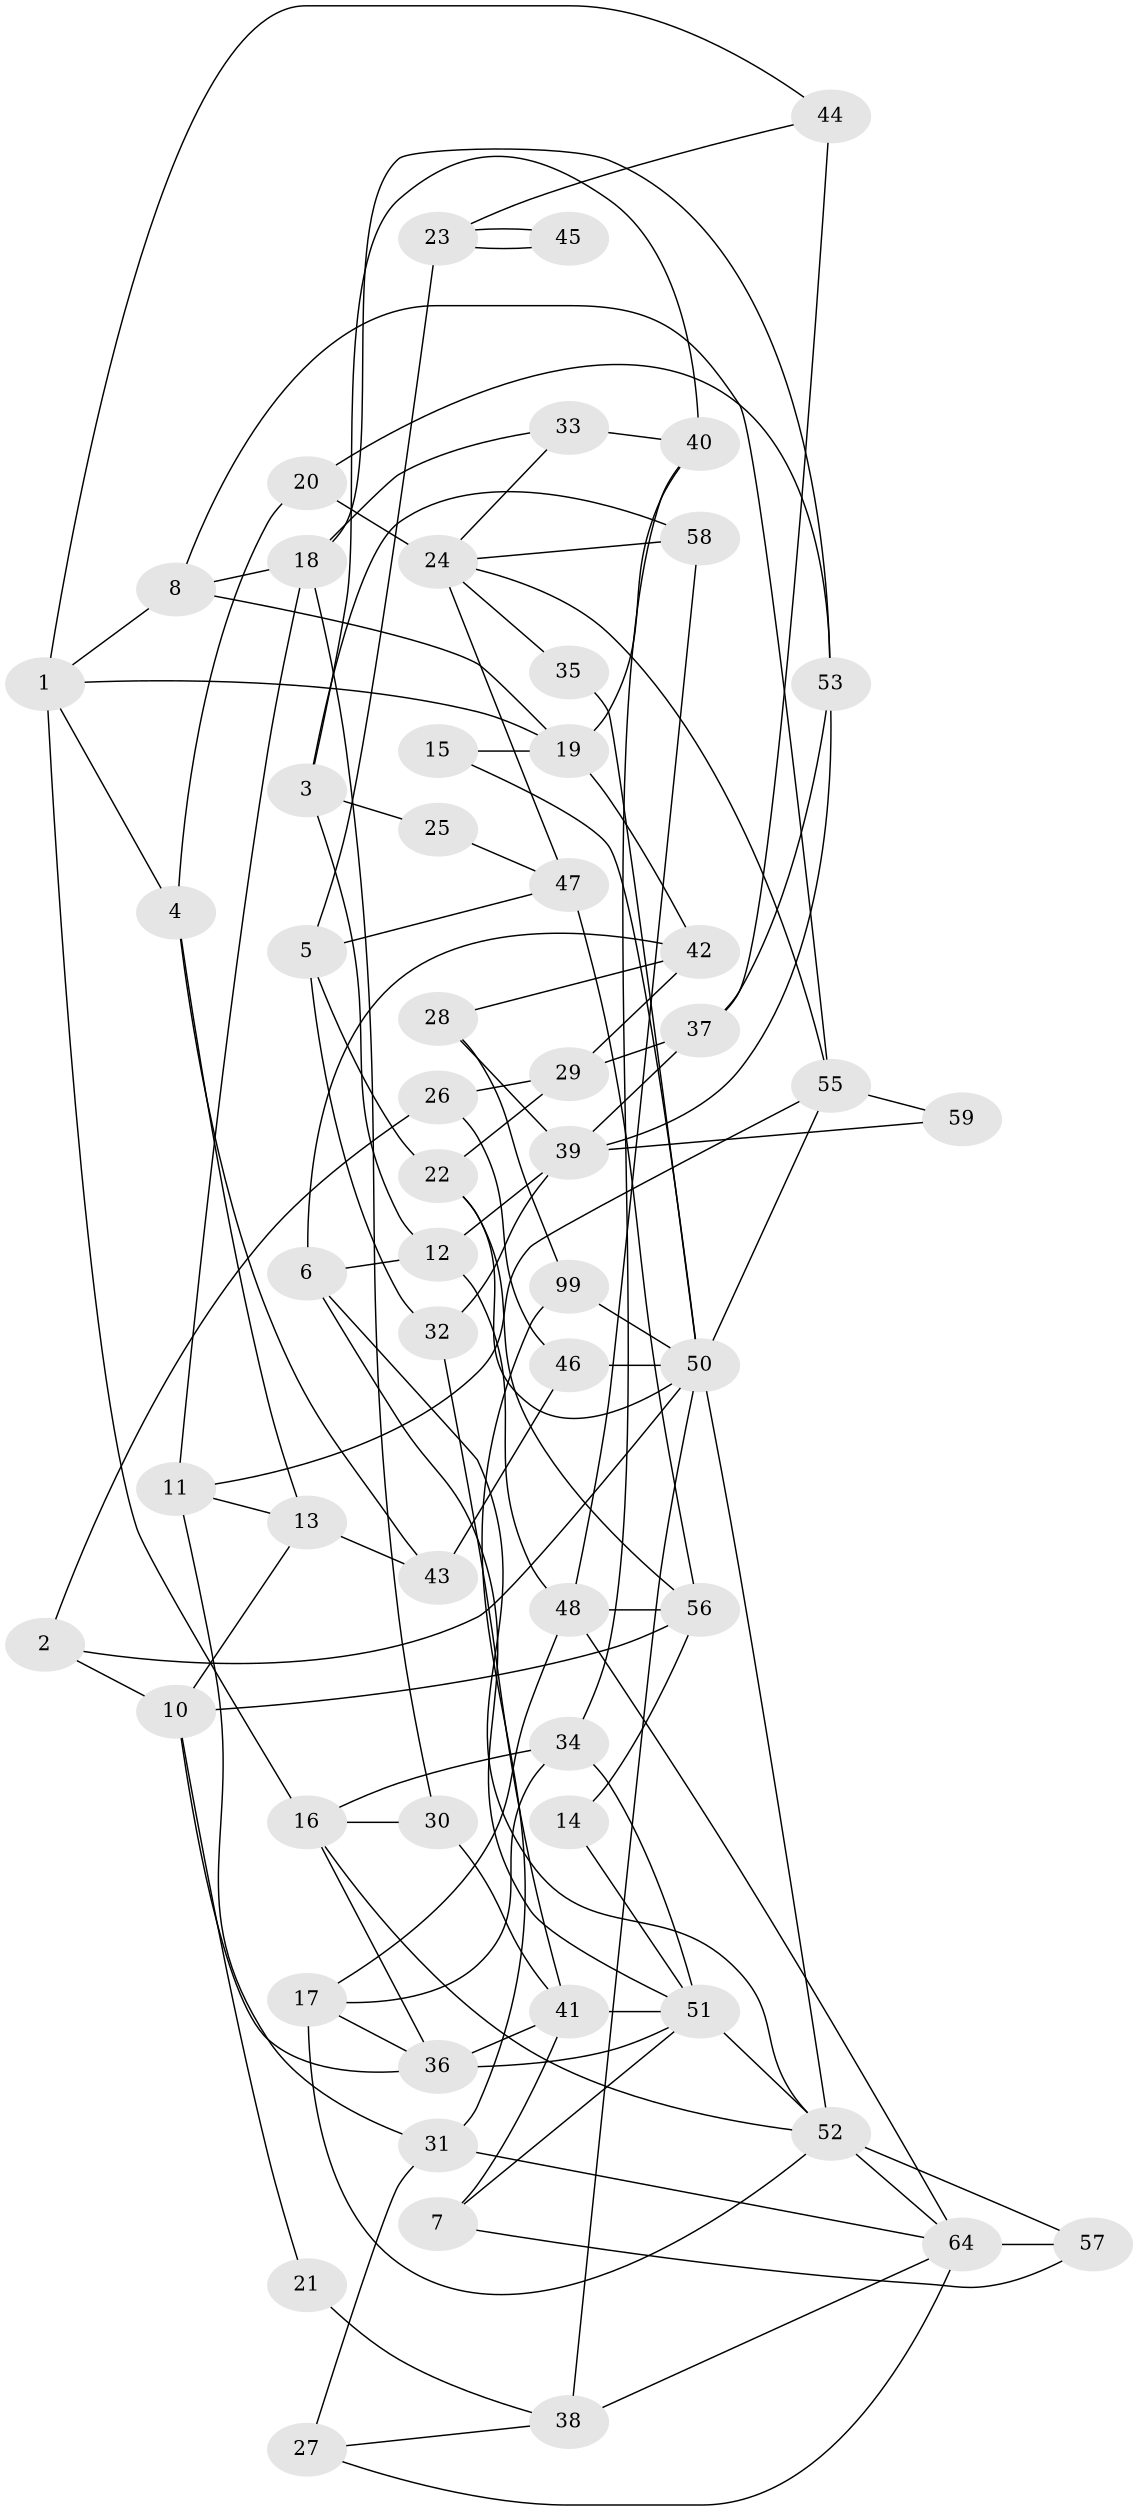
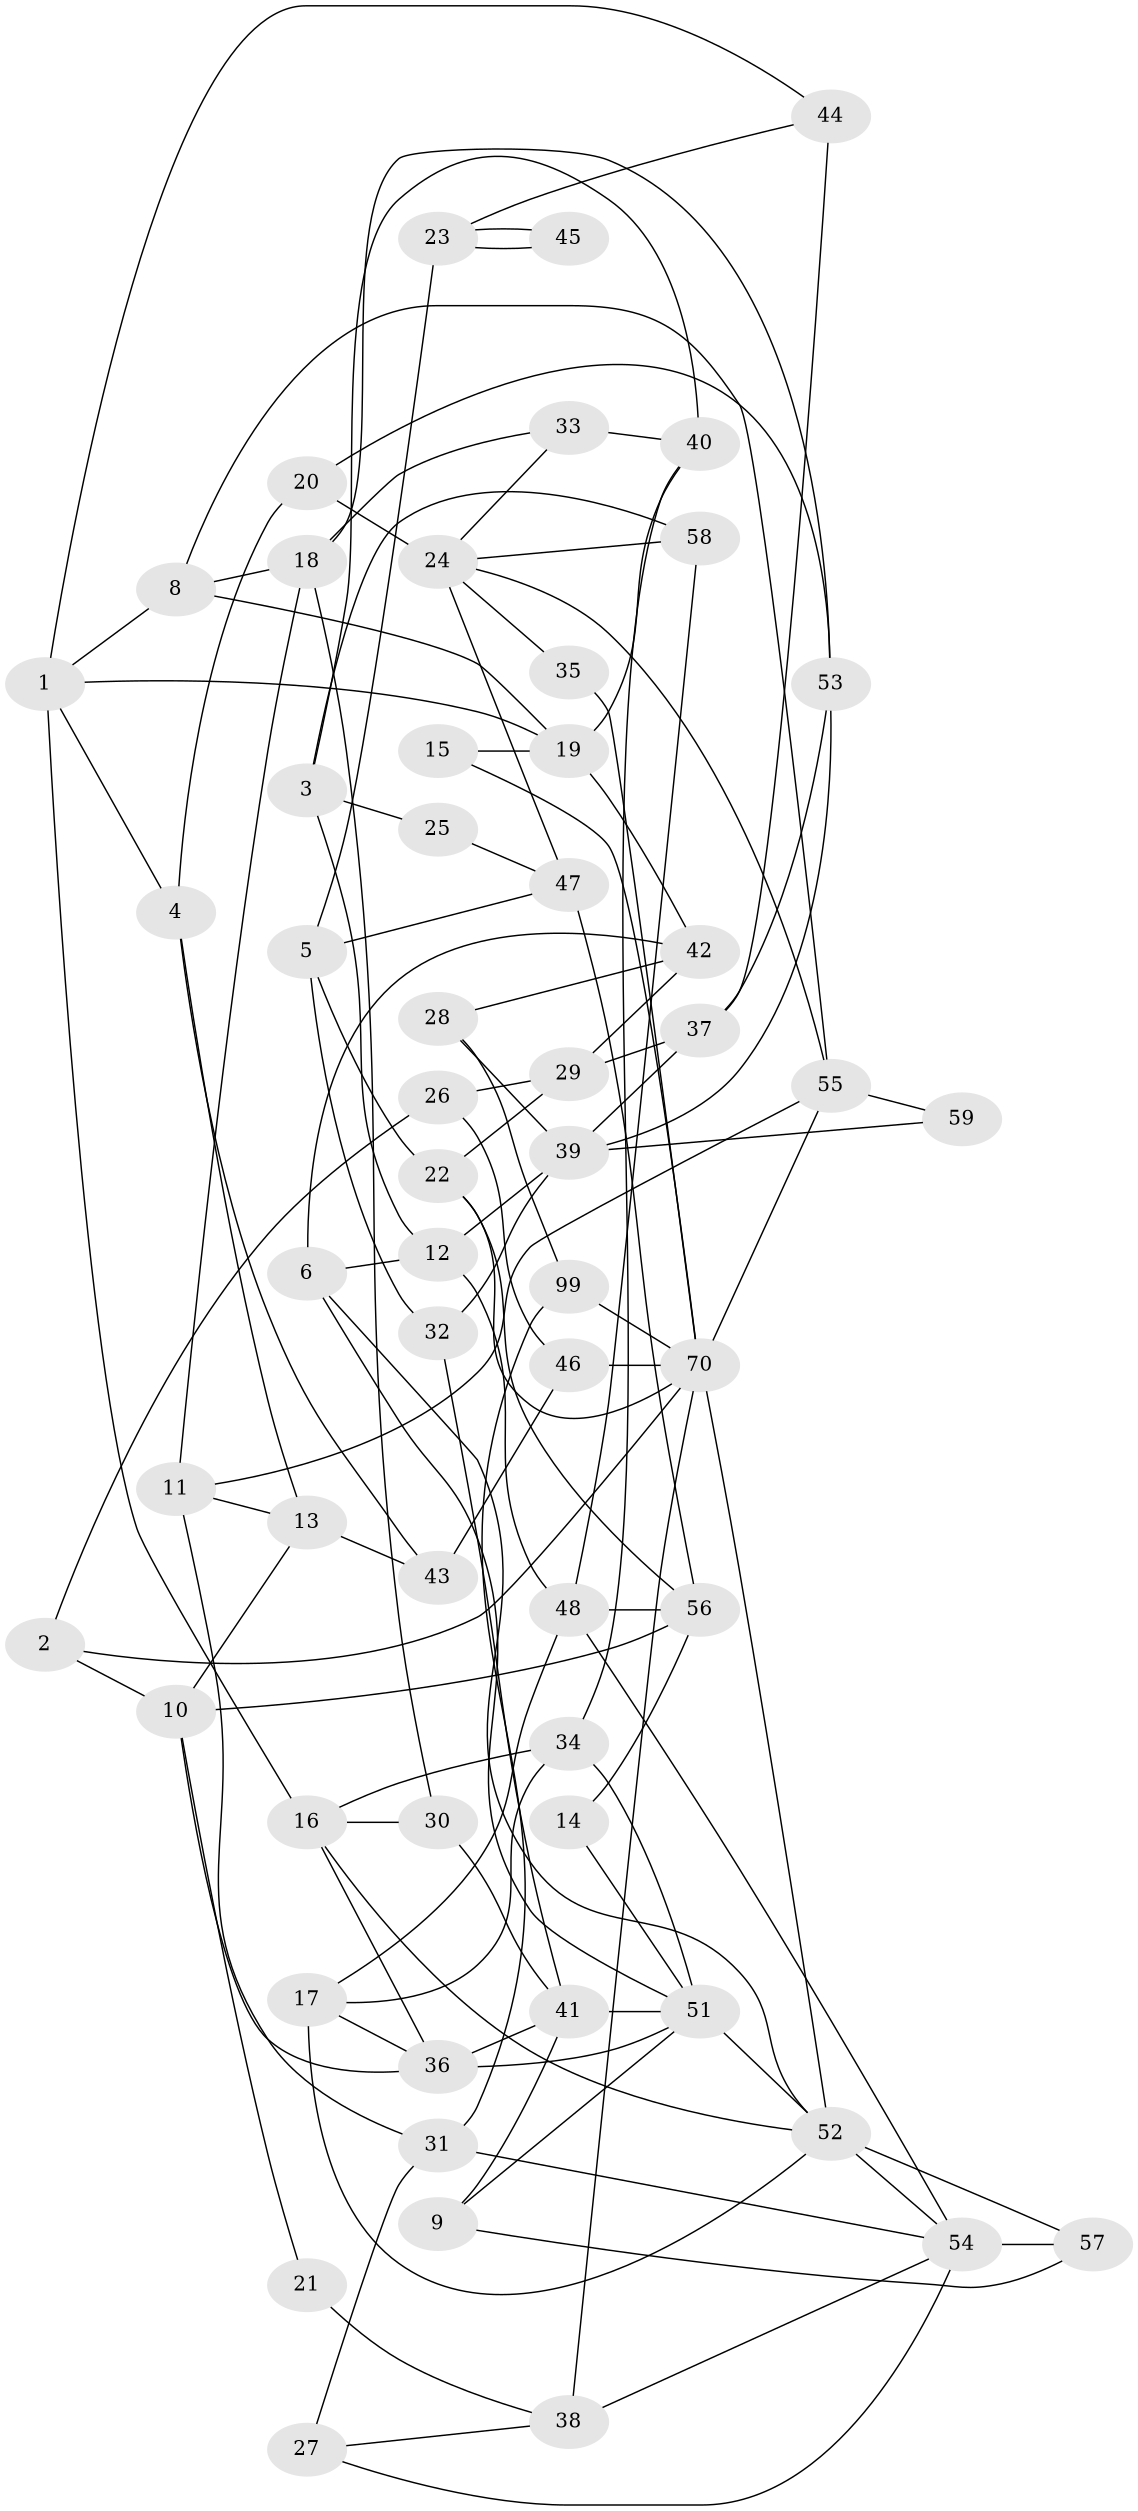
(700, 1365) -> (700, 1365)
(438, 2224) -> (438, 2224)
(962, 2244) -> (962, 2244)
